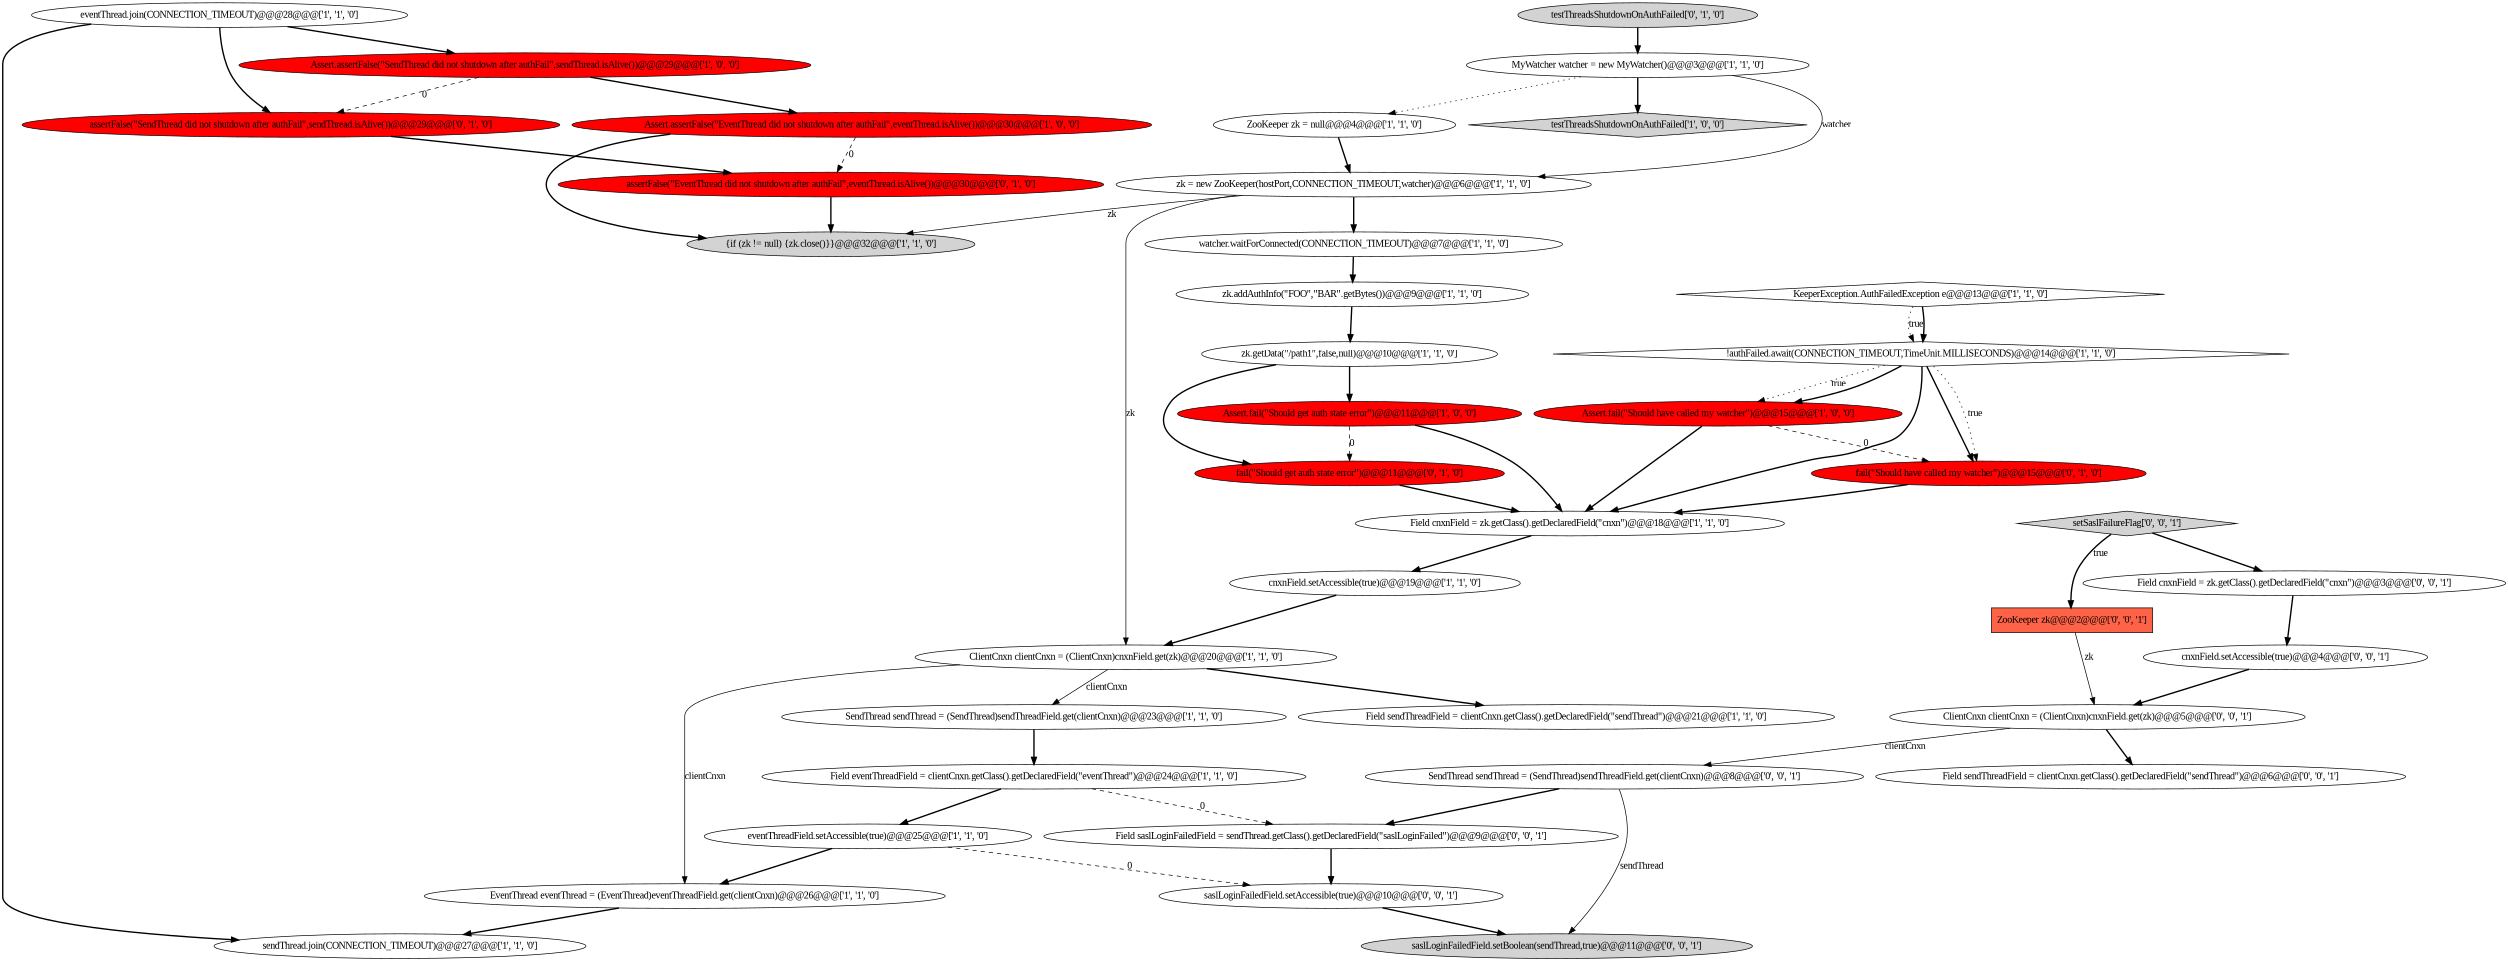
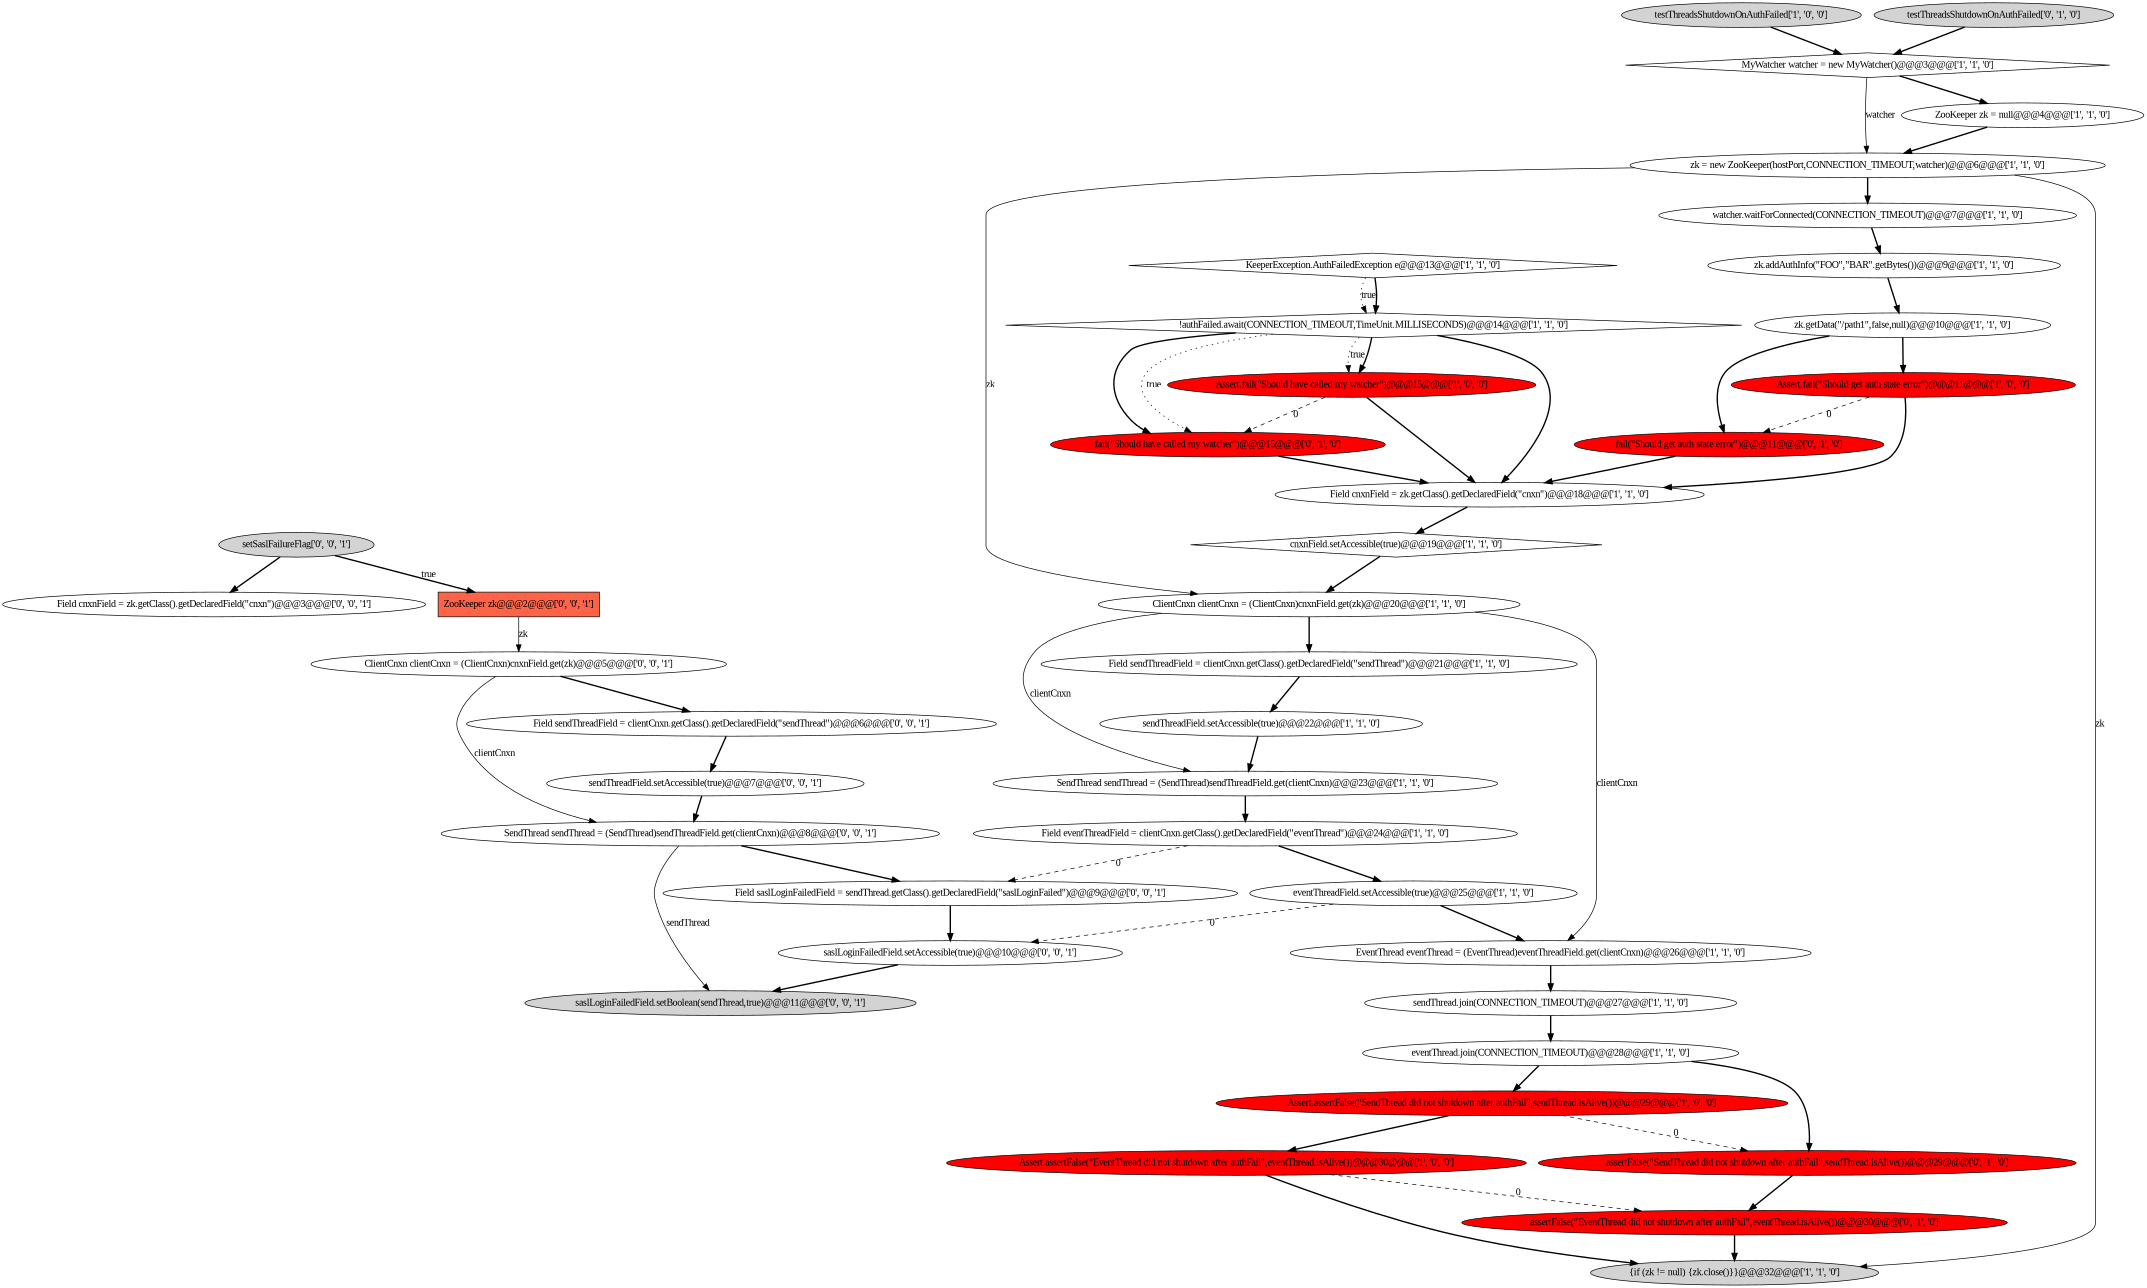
(1638, 65) -> (1868, 65)
(1638, 92) -> (1803, 39)
(1488, 95) -> (1940, 89)
(1638, 125) -> (1741, 15)
(2127, 524) -> (296, 545)
(3, 548) -> (1551, 1025)
(1375, 583) -> (1396, 545)
(2285, 657) -> none
none -> (1261, 724)
none -> (705, 784)
